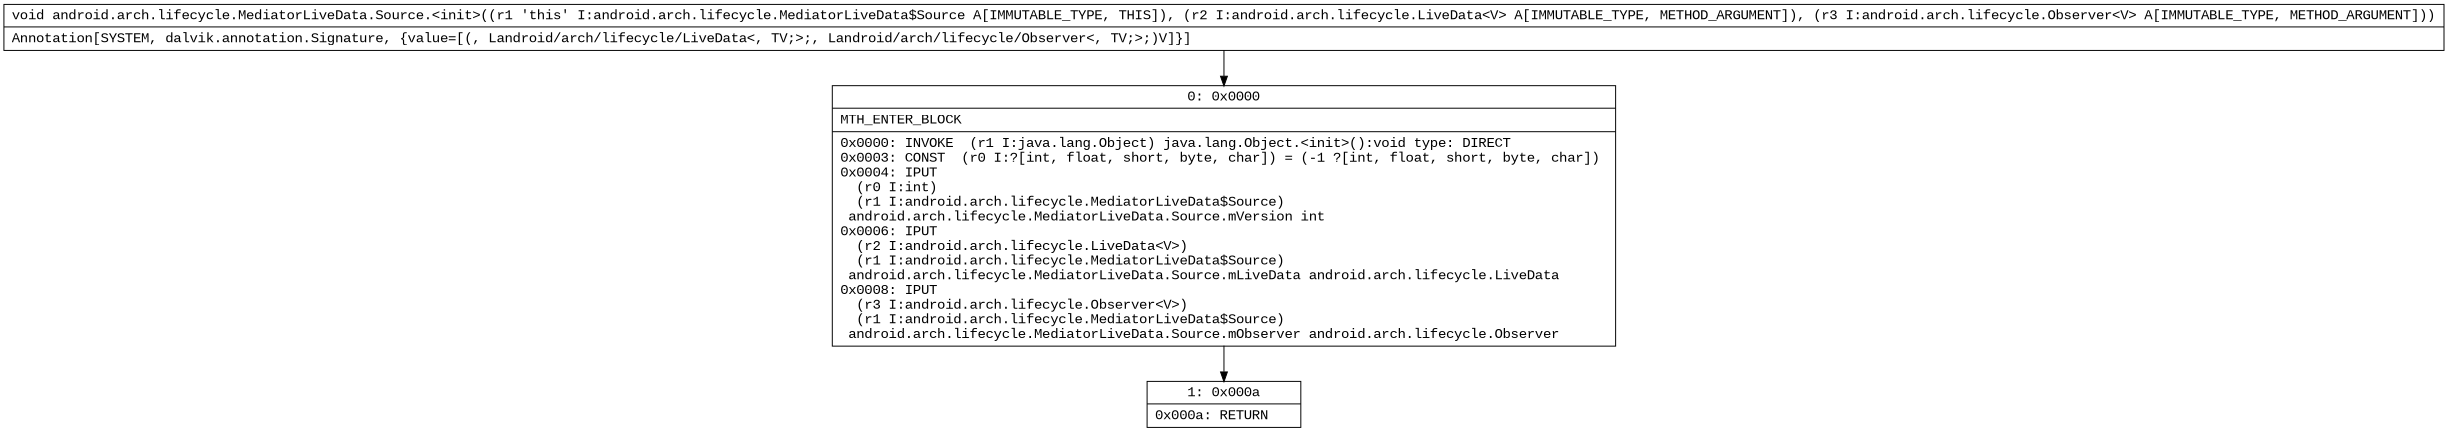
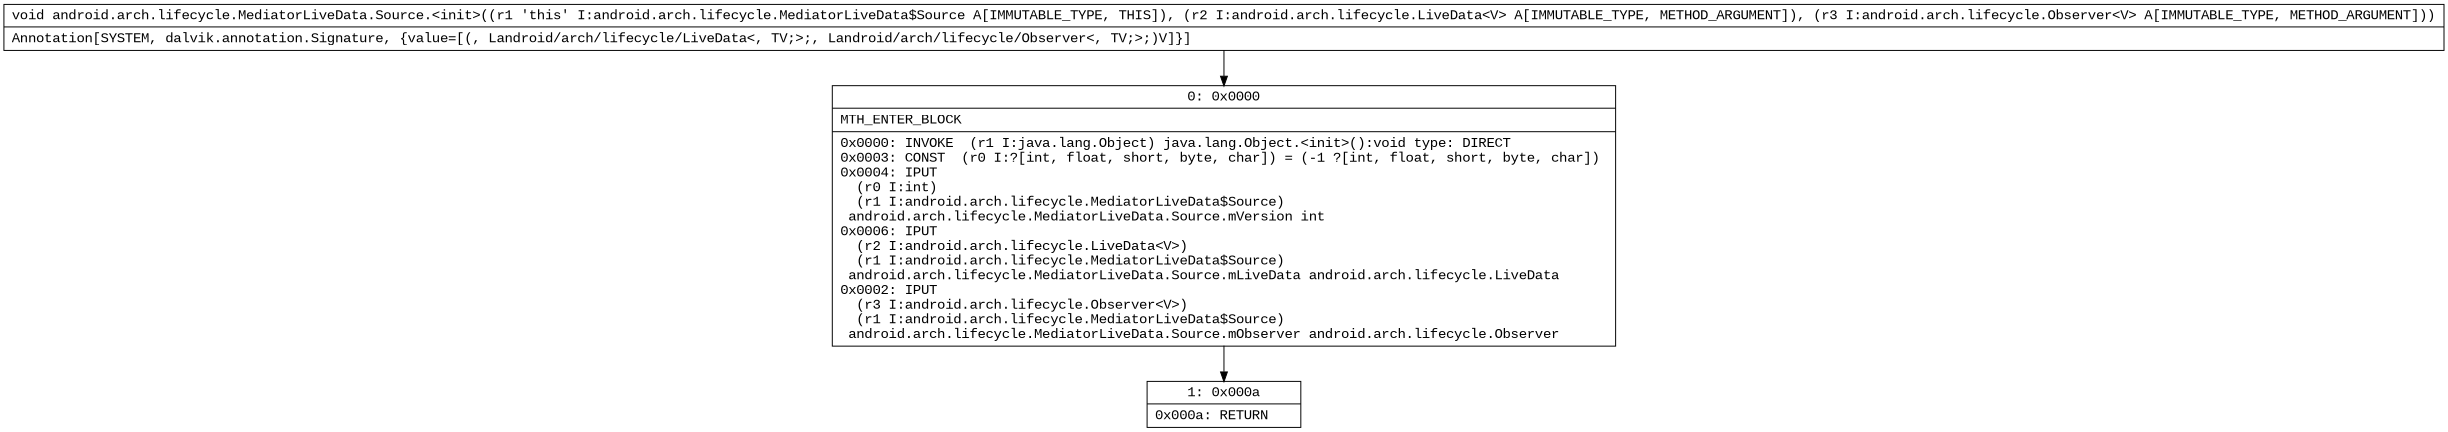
(897, 290) -> (897, 290)
